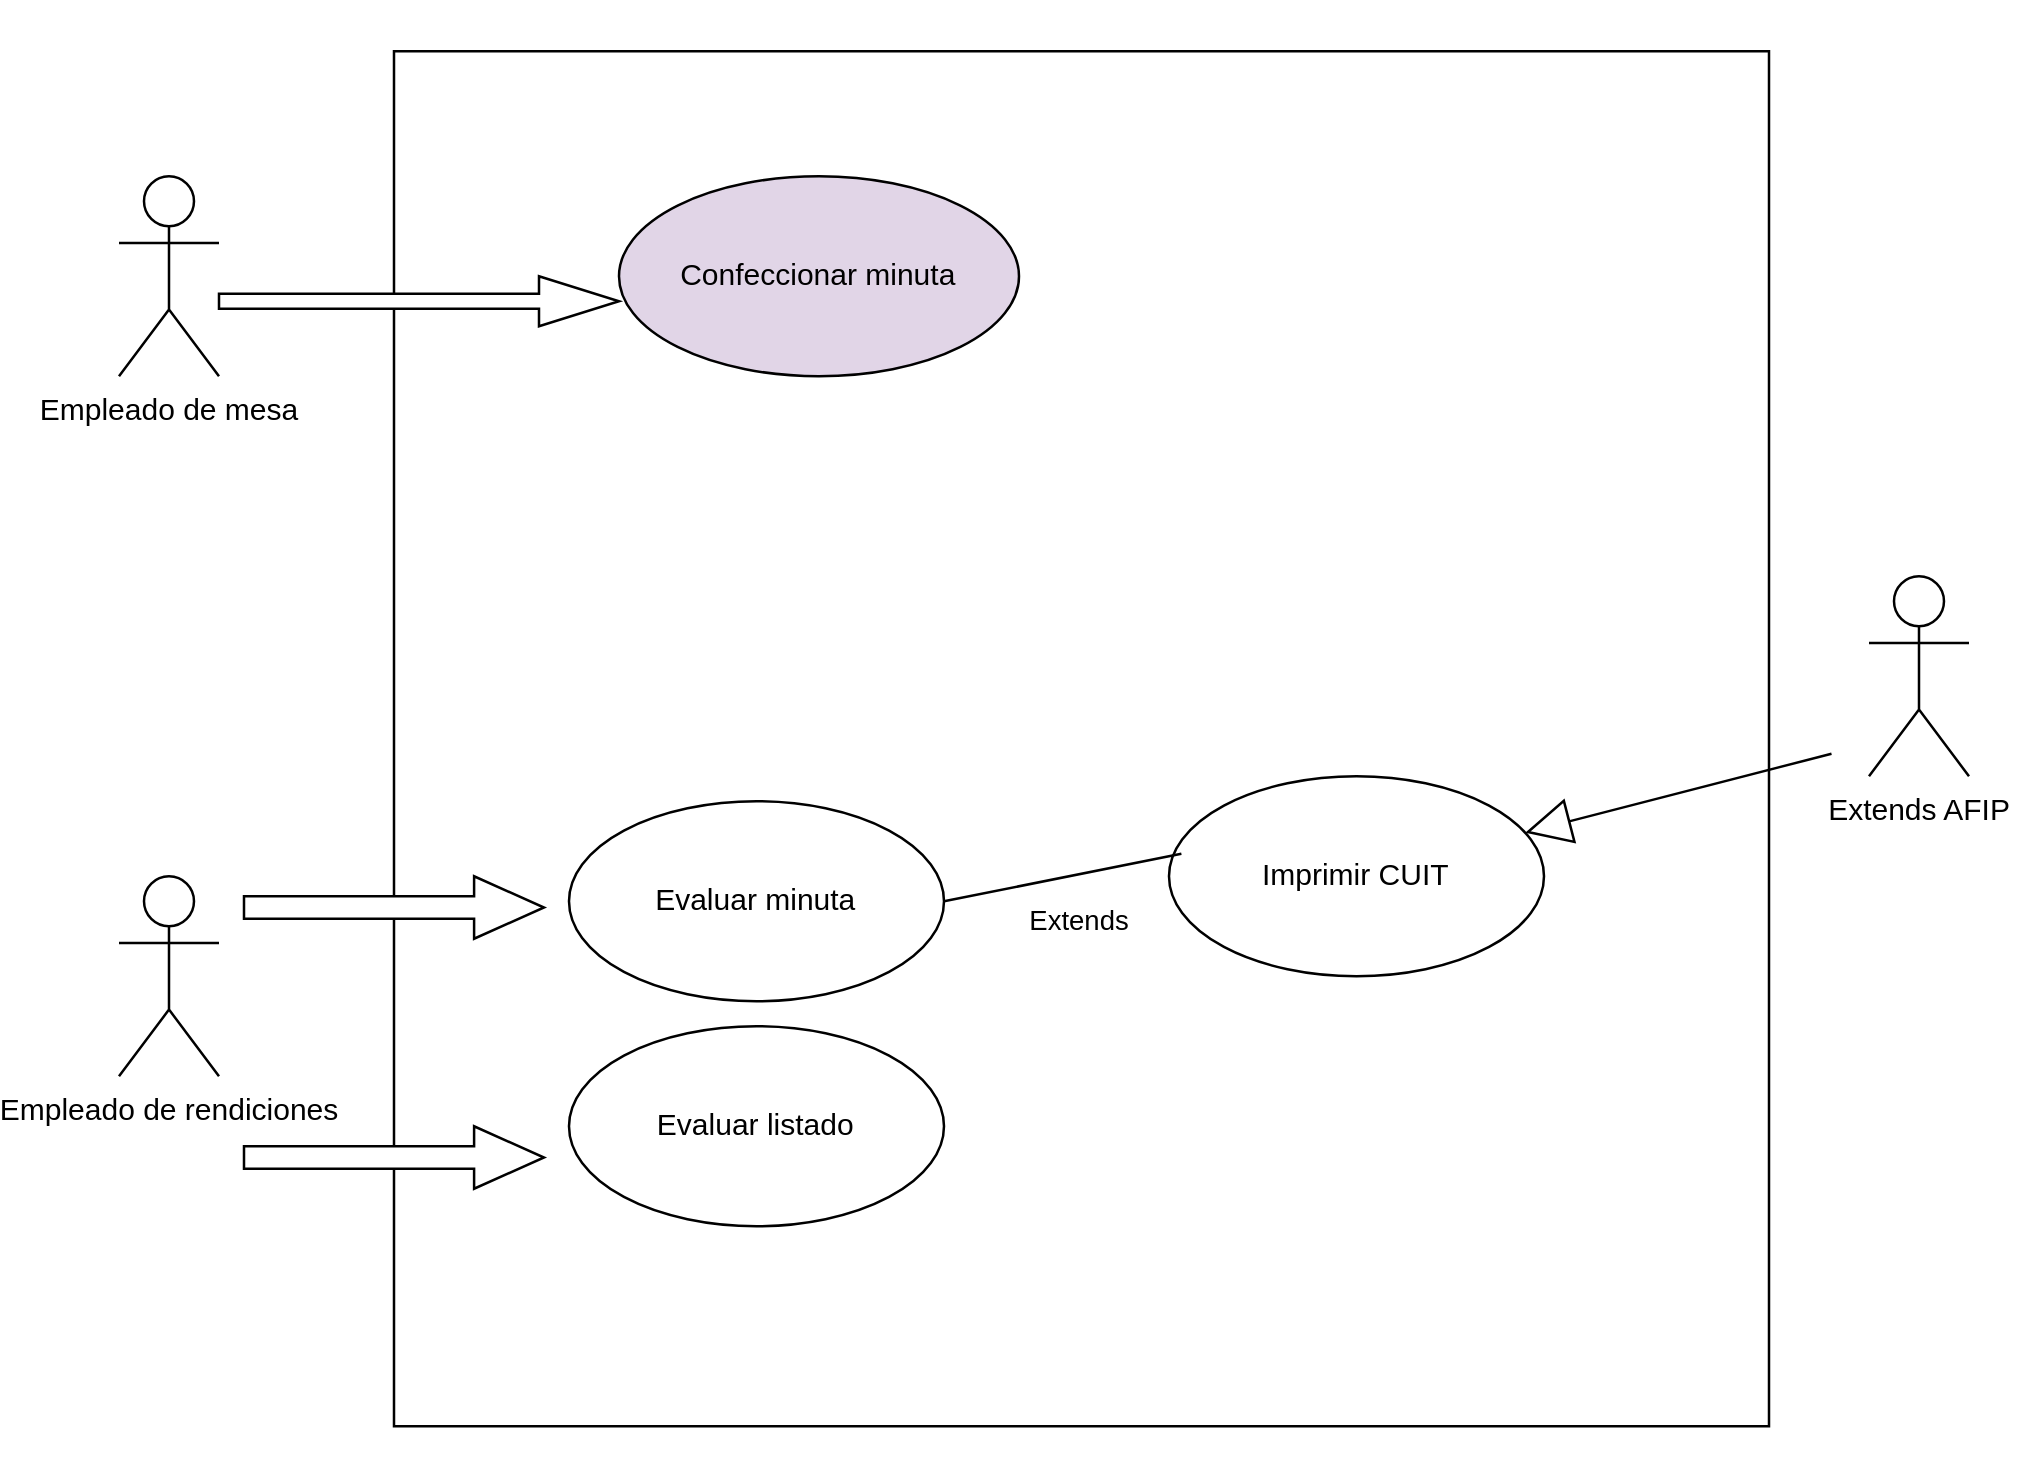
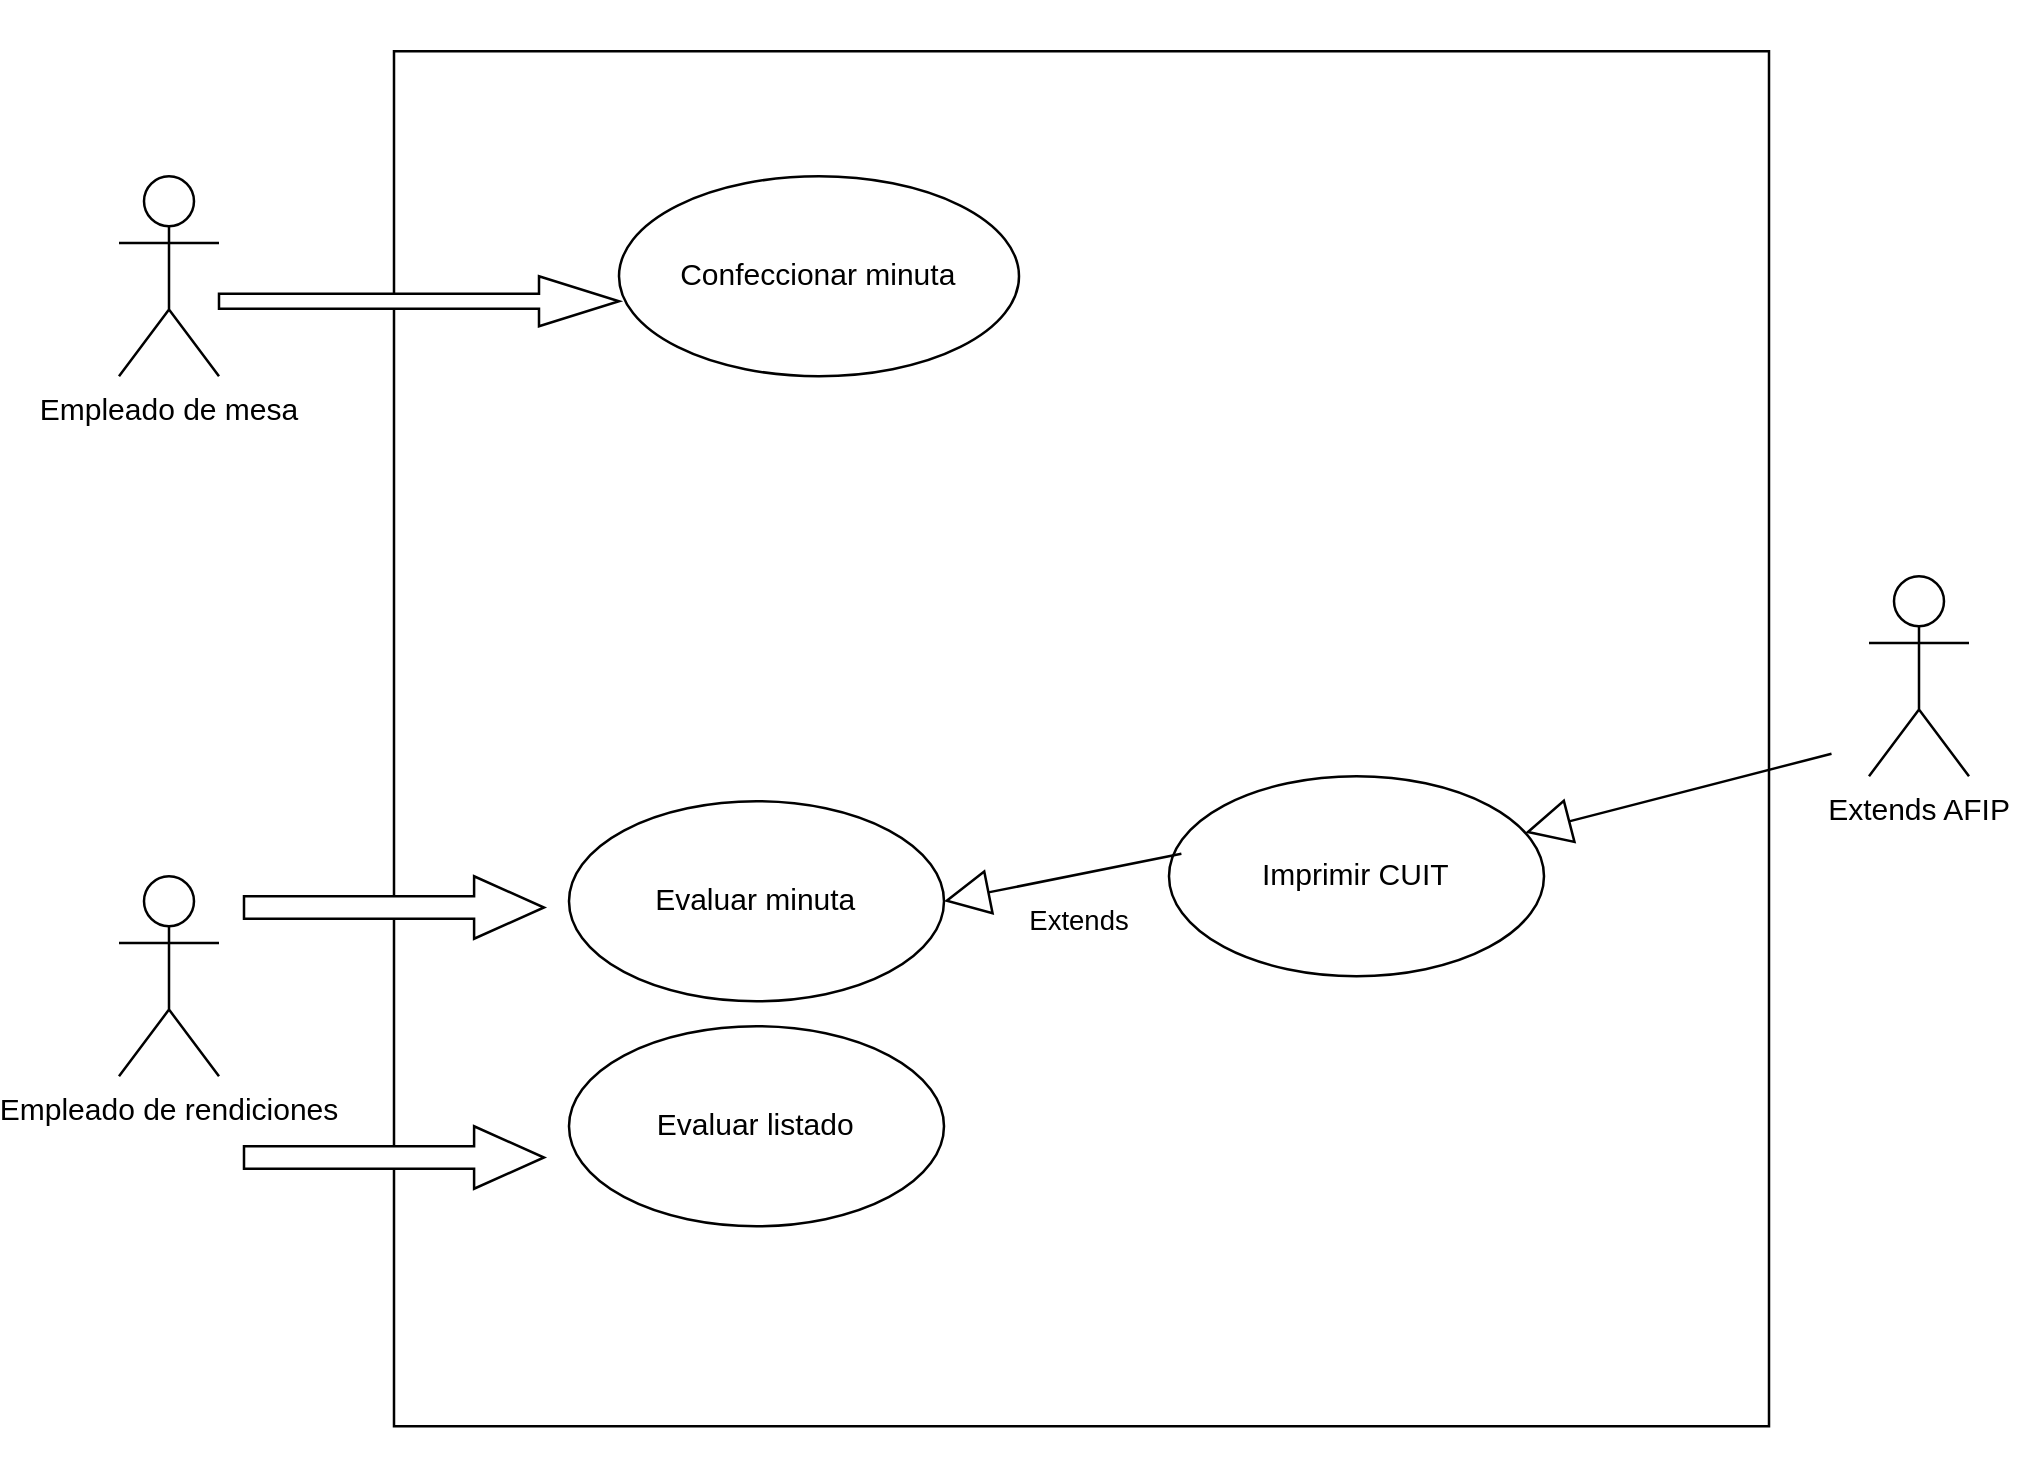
(819, 276) -> (819, 276)
(969, 896) -> (990, 892)
